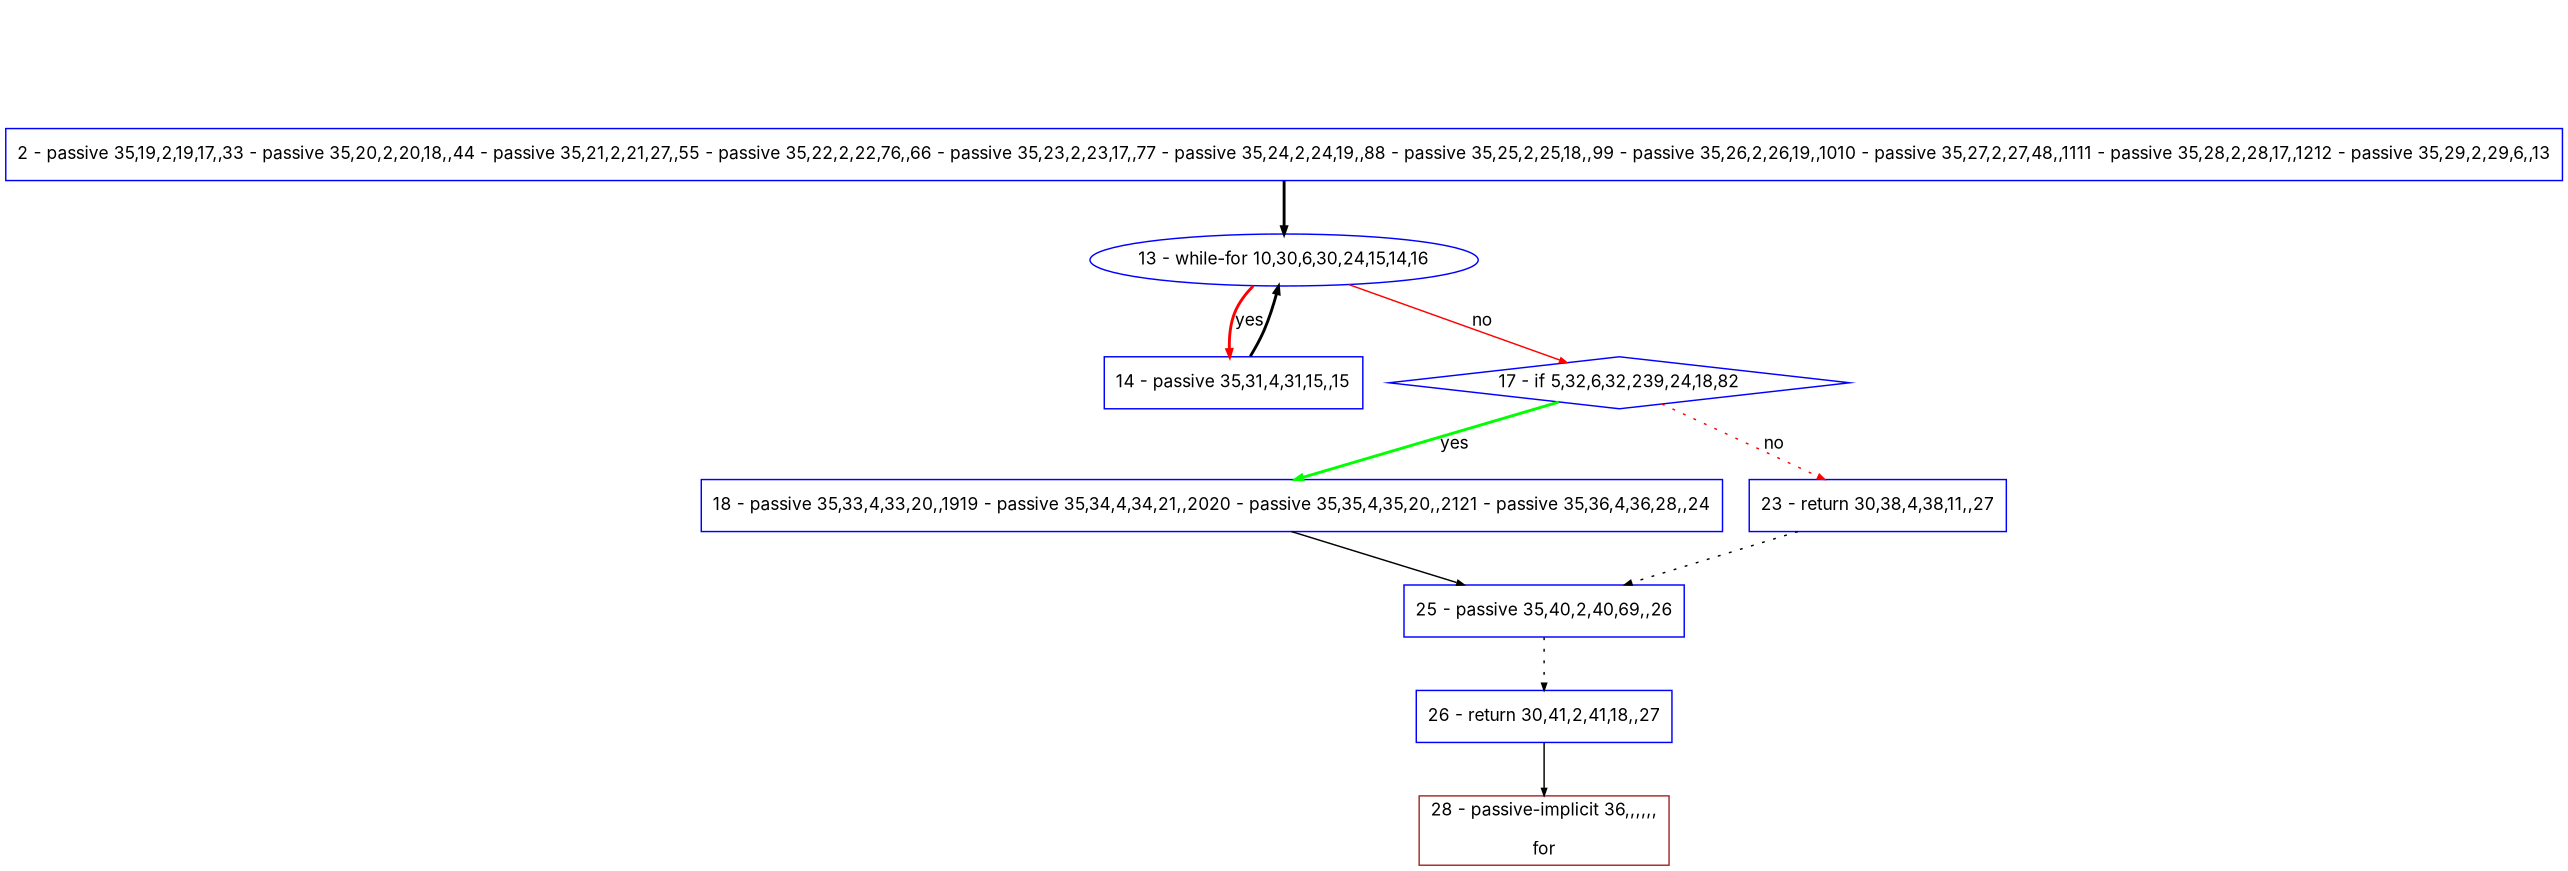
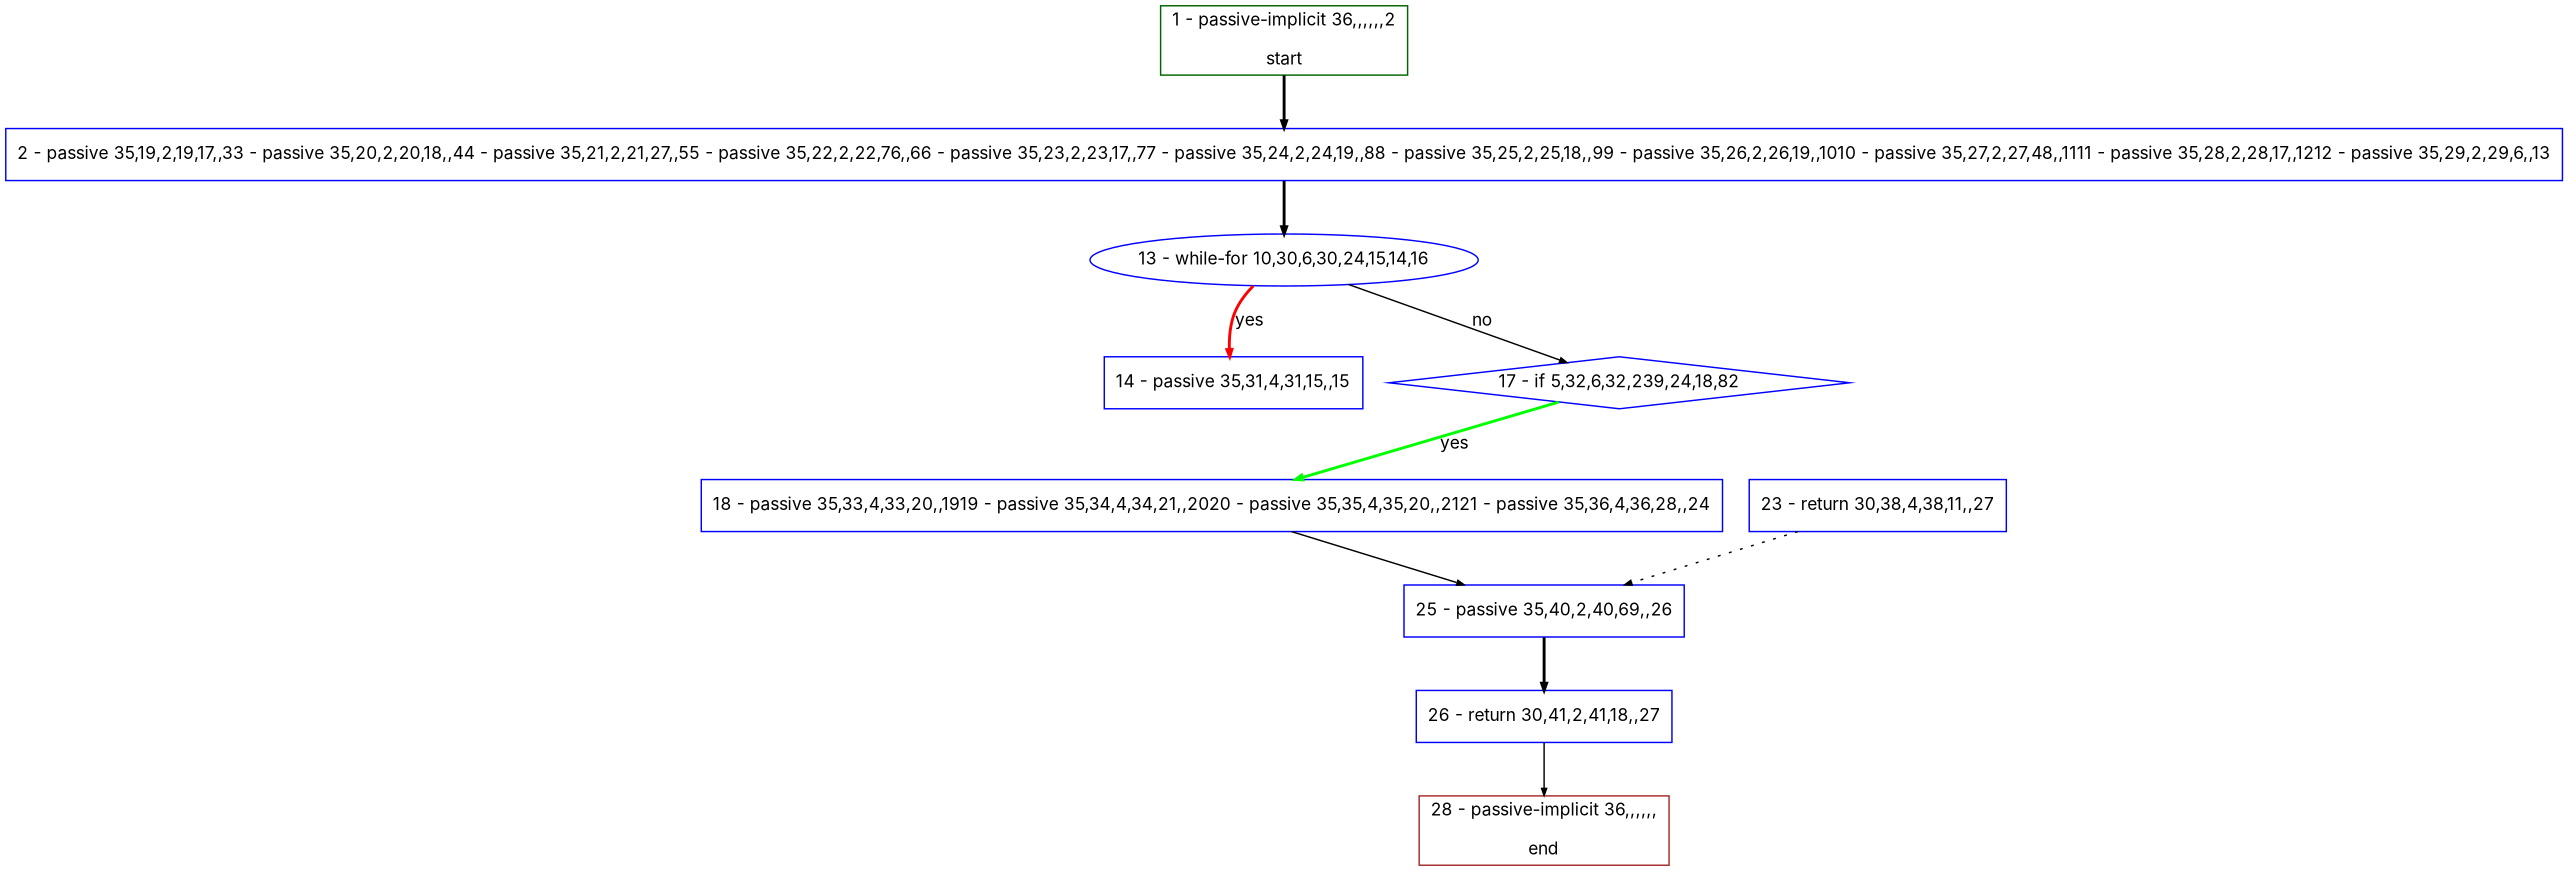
none -> (1284, 40)
(1454, 322) -> (1454, 322)
(1266, 326) -> none
(1740, 440) -> none
(1544, 660) -> (1544, 660)
(1544, 831) -> (1544, 831)
